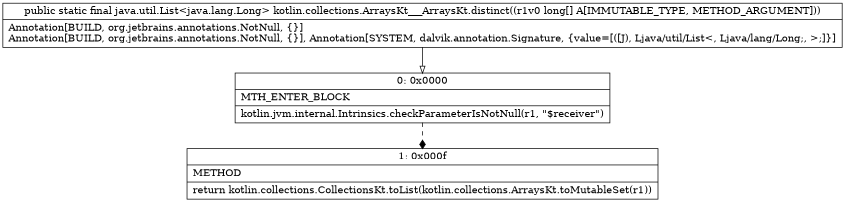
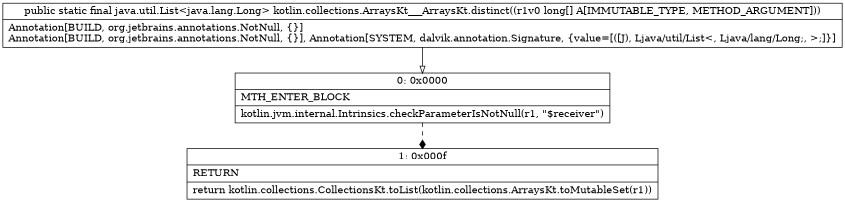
(217, 173) -> (216, 173)
